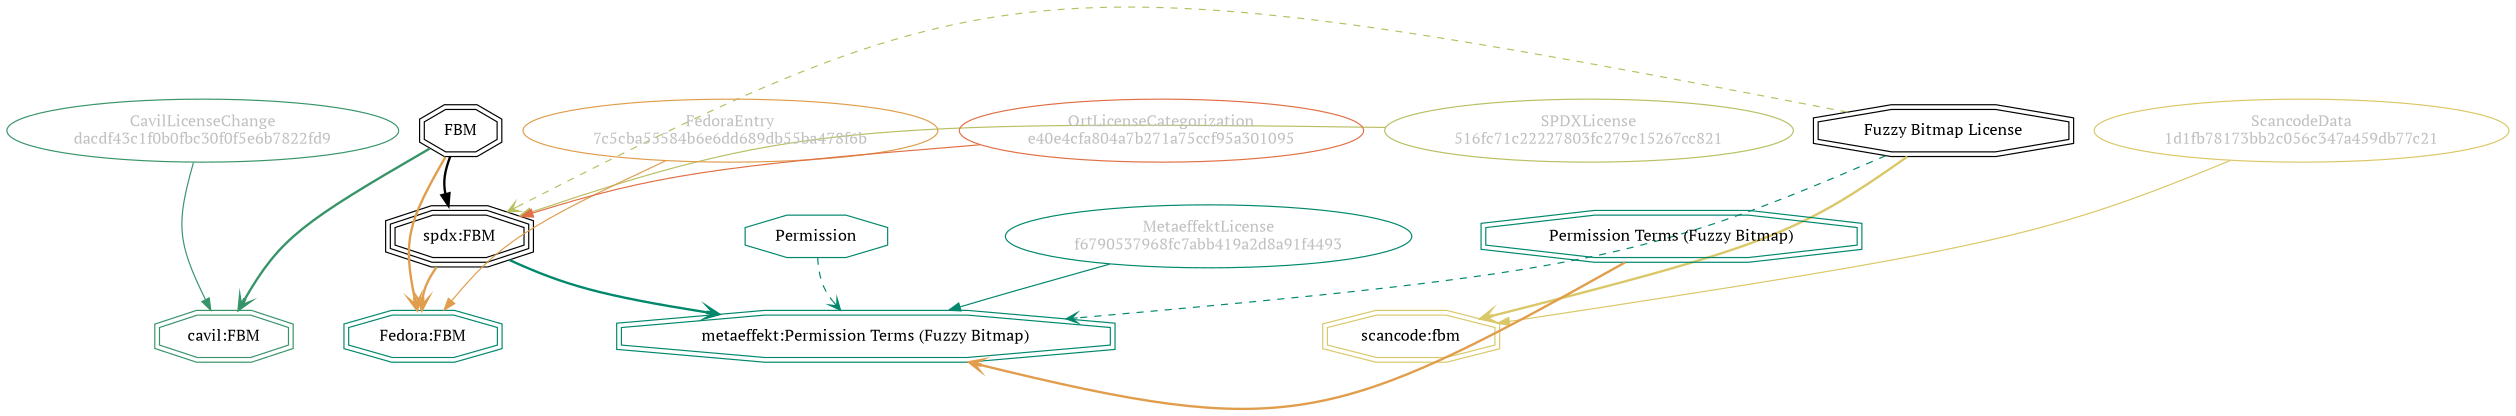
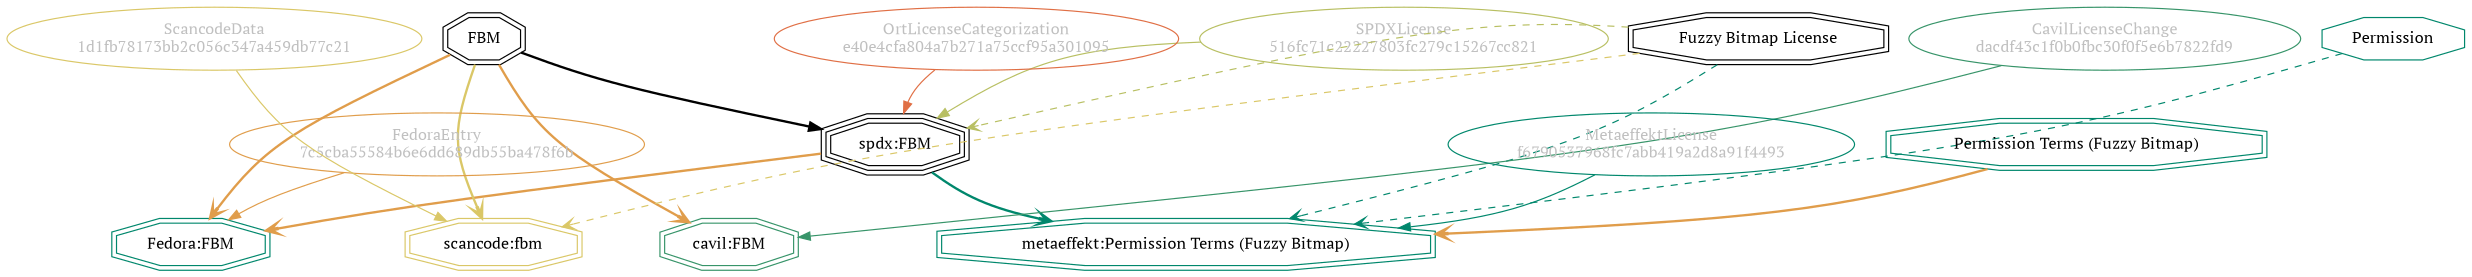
none -> (458, 136)
(326, 212) -> (576, 155)
(1708, 257) -> (1104, 122)
